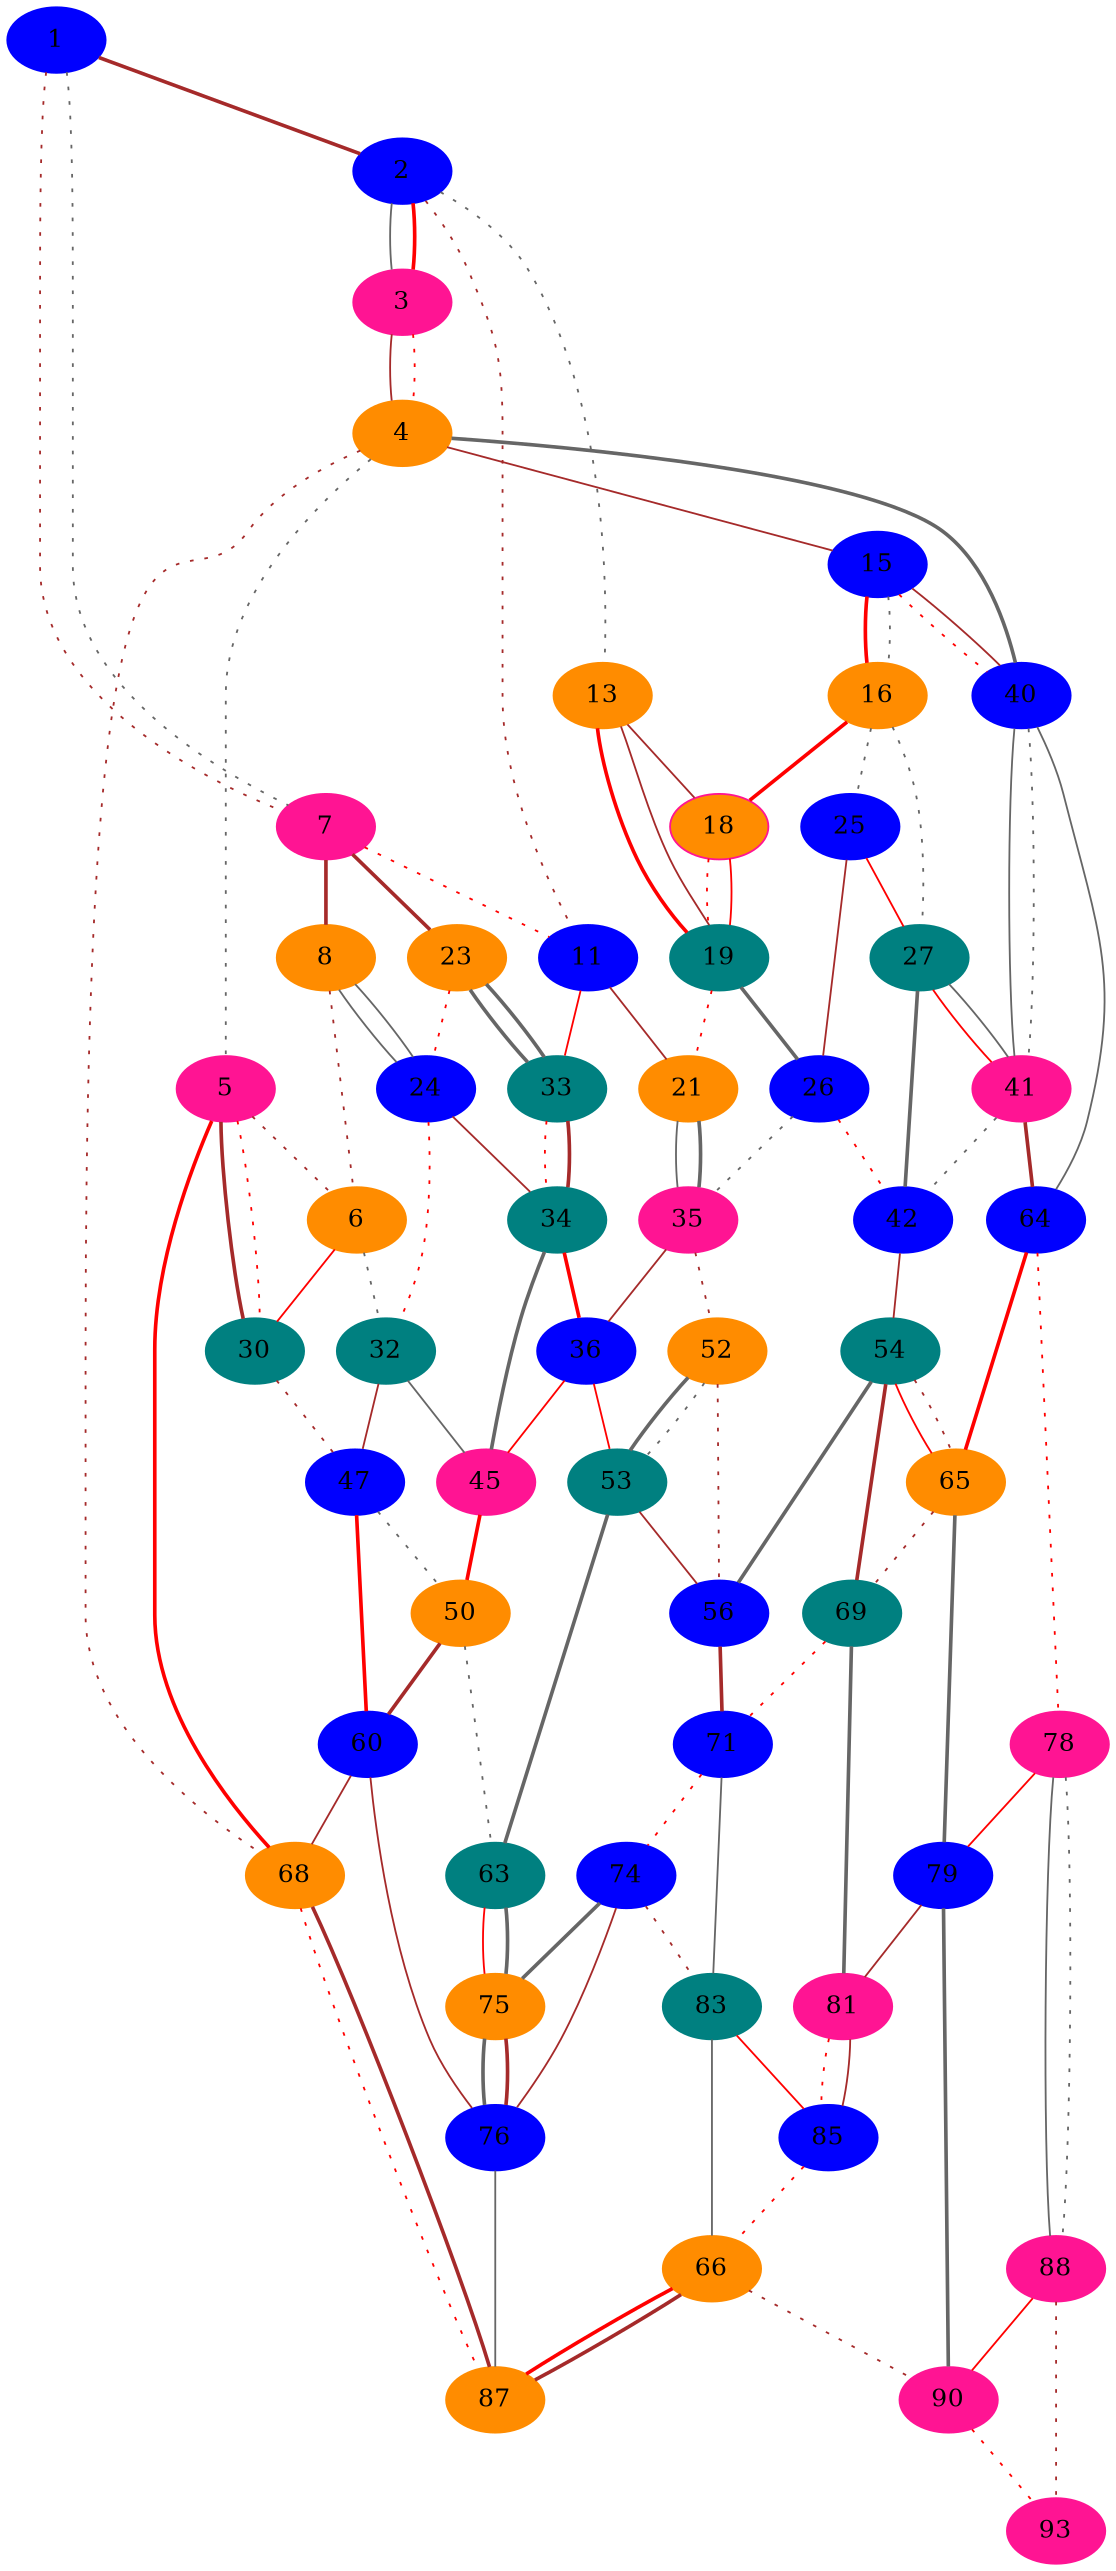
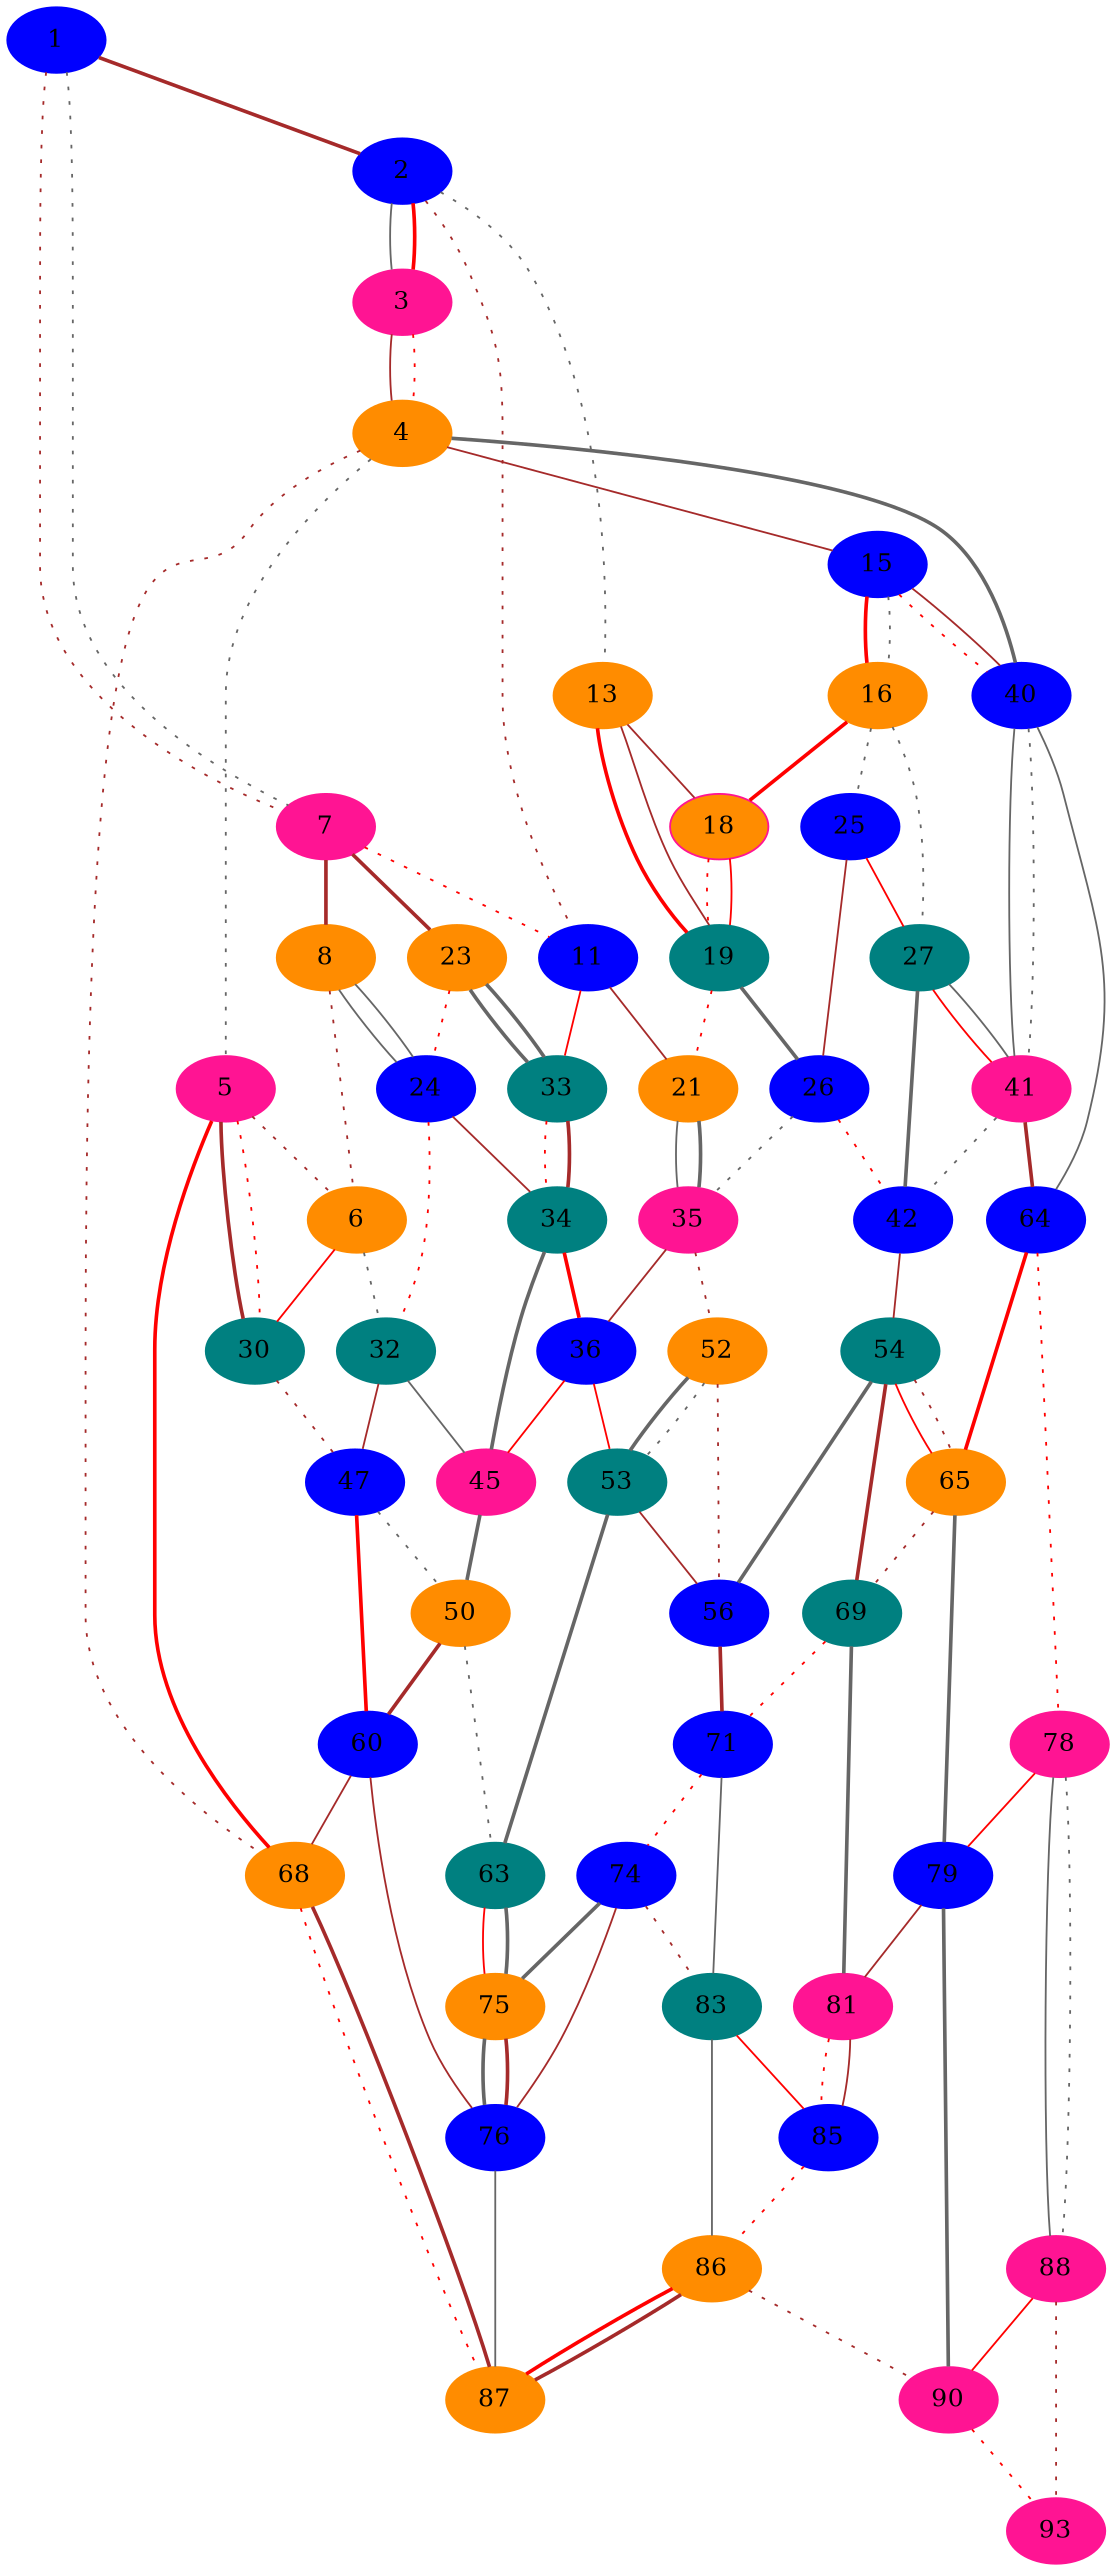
(473, 1547) -> (473, 1547)
(712, 2269) -> (712, 2269)
